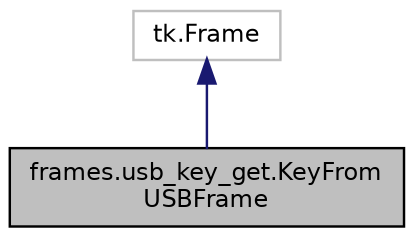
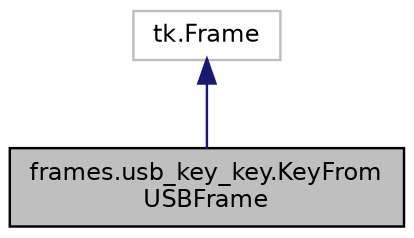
(207, 187) -> (207, 187)
